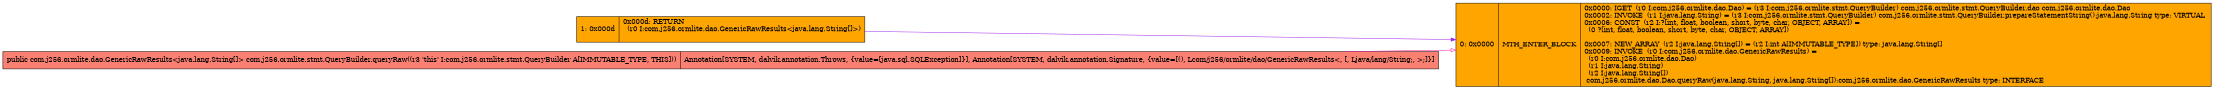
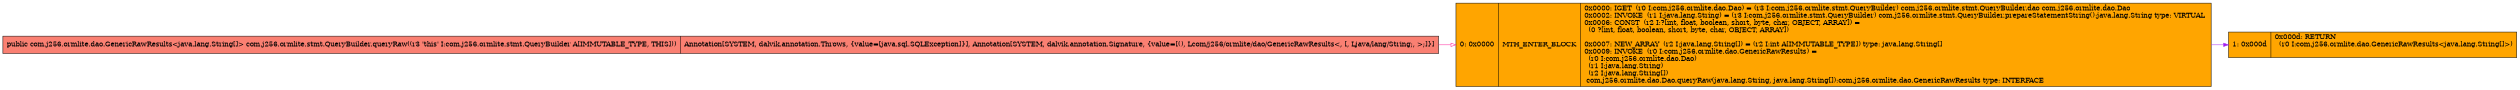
(1158, 35) -> (2217, 45)
